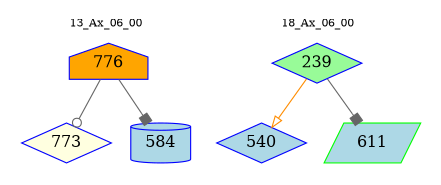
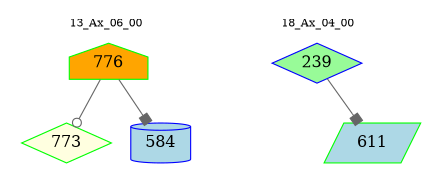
(318, 24) -> (318, 24)
(109, 63) -> (109, 63)
(66, 143) -> (66, 143)
(262, 143) -> none
